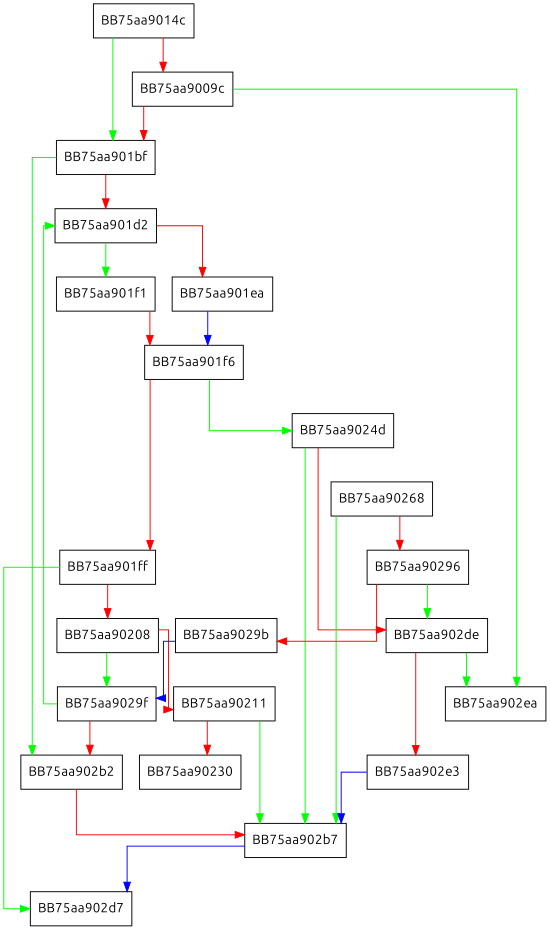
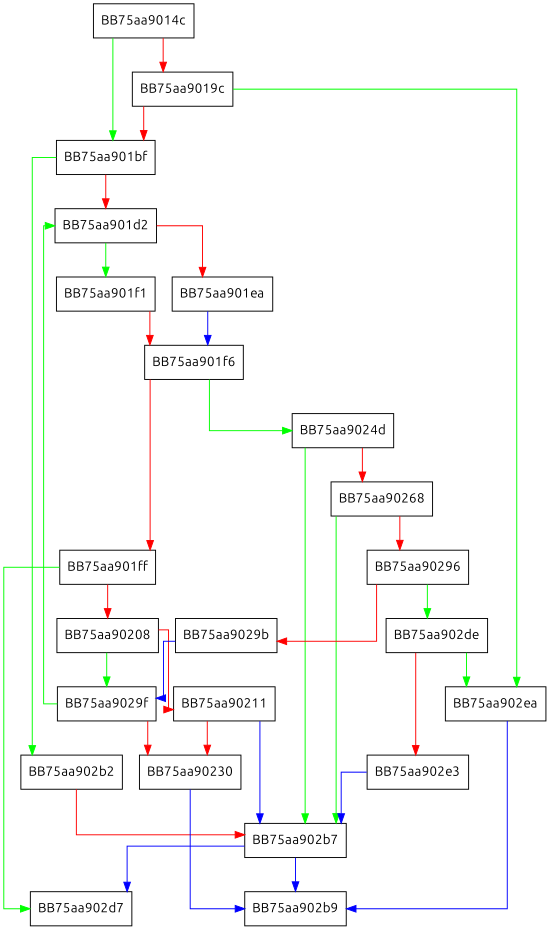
(183, 89) -> (183, 89)
(318, 568) -> (362, 460)
(90, 733) -> (148, 733)
(260, 767) -> (260, 767)
none -> (295, 909)
